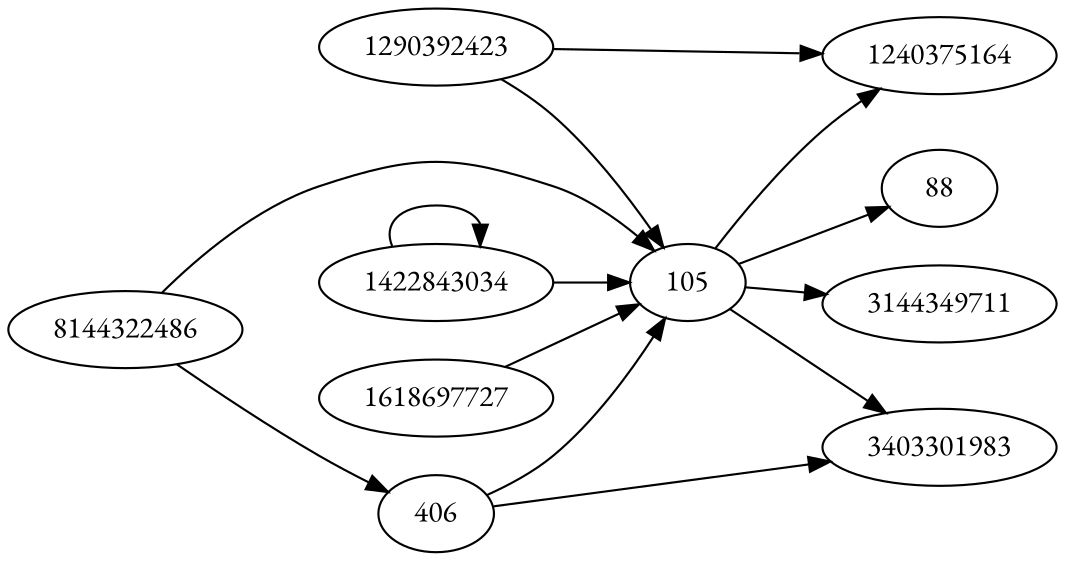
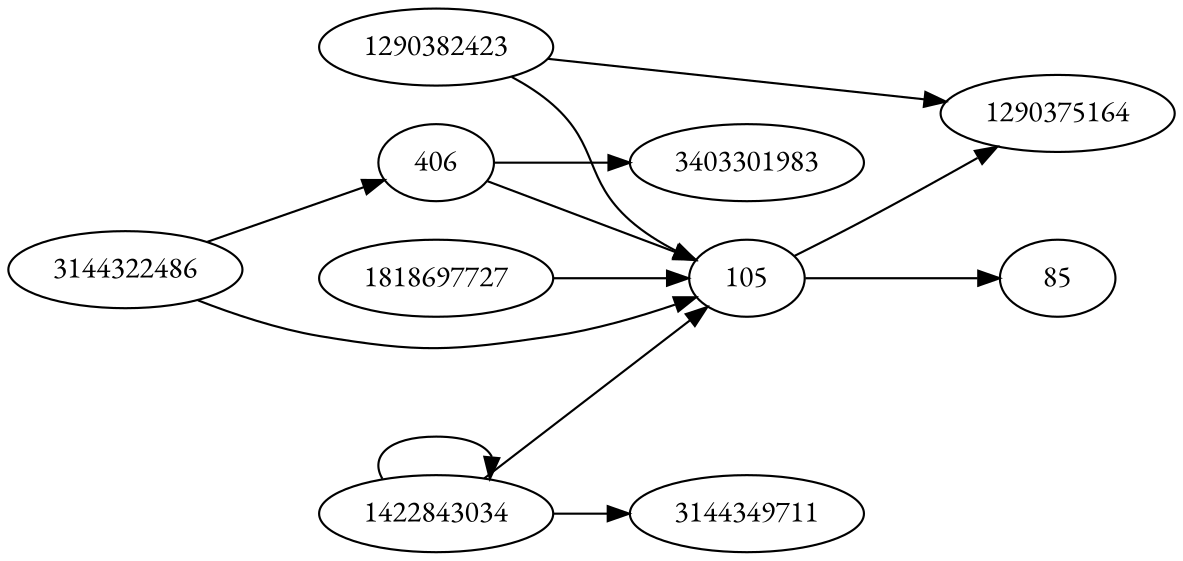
(436, 47) -> (436, 47)
(940, 56) -> (1058, 113)
(940, 188) -> (1058, 278)
(775, 290) -> (580, 514)
(125, 330) -> (125, 270)
(799, 355) -> none
(436, 398) -> (436, 278)
